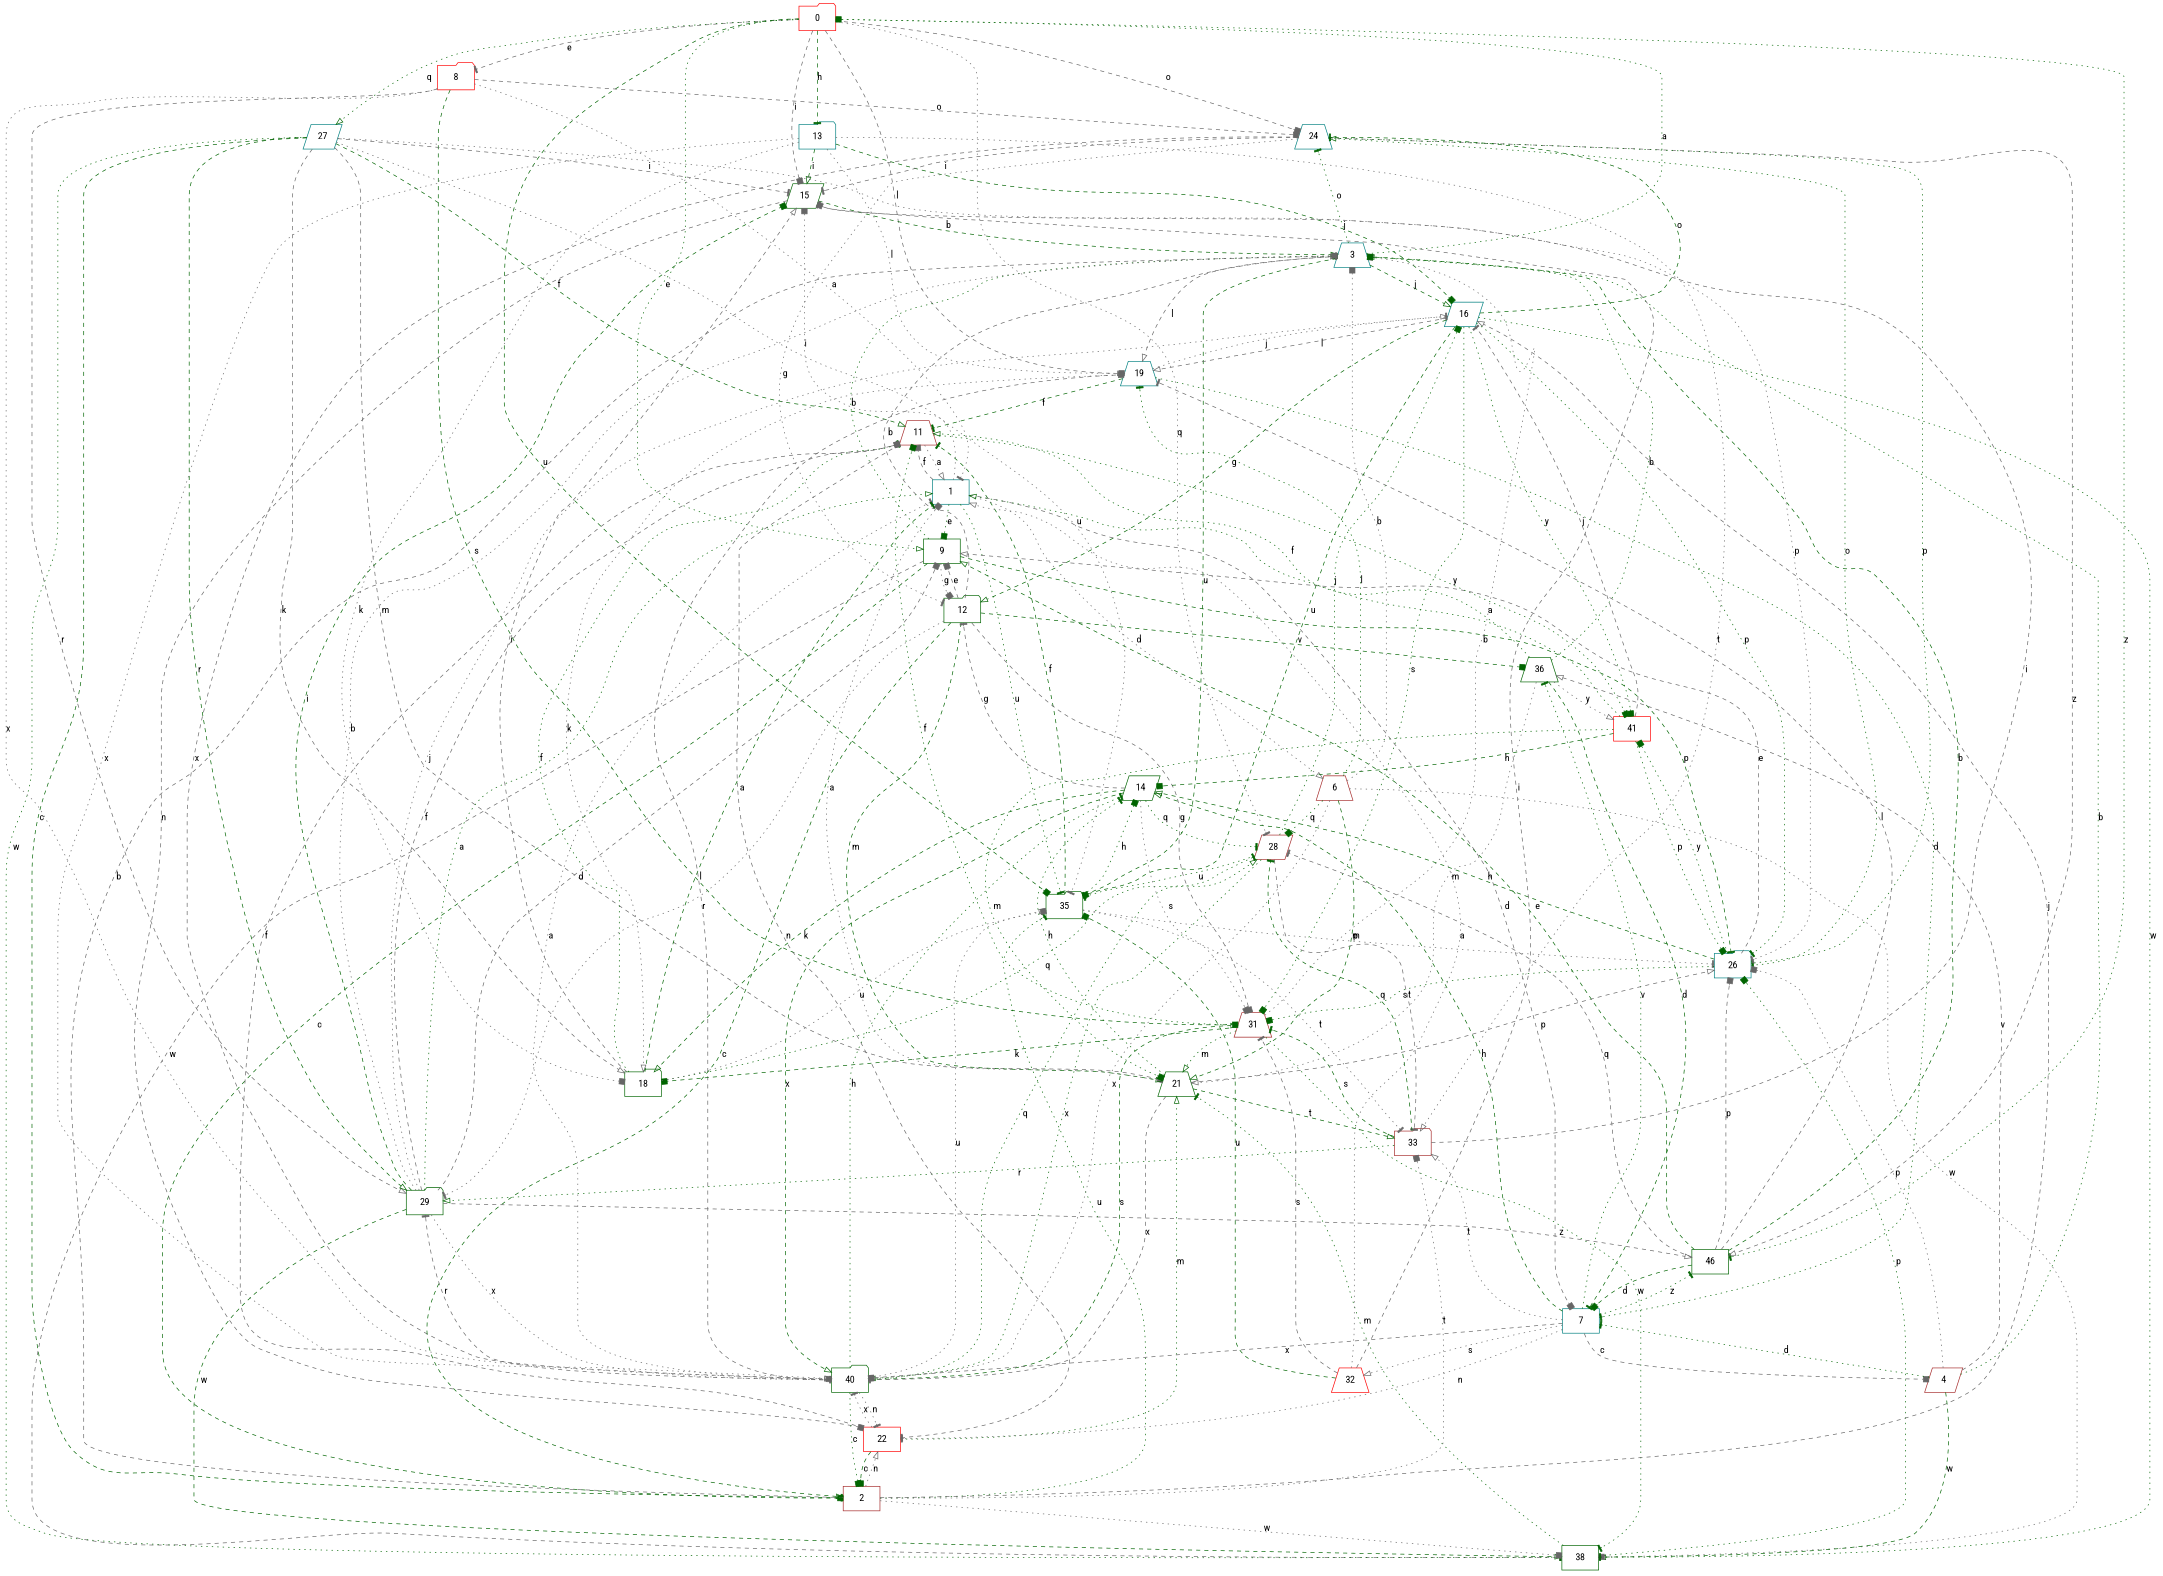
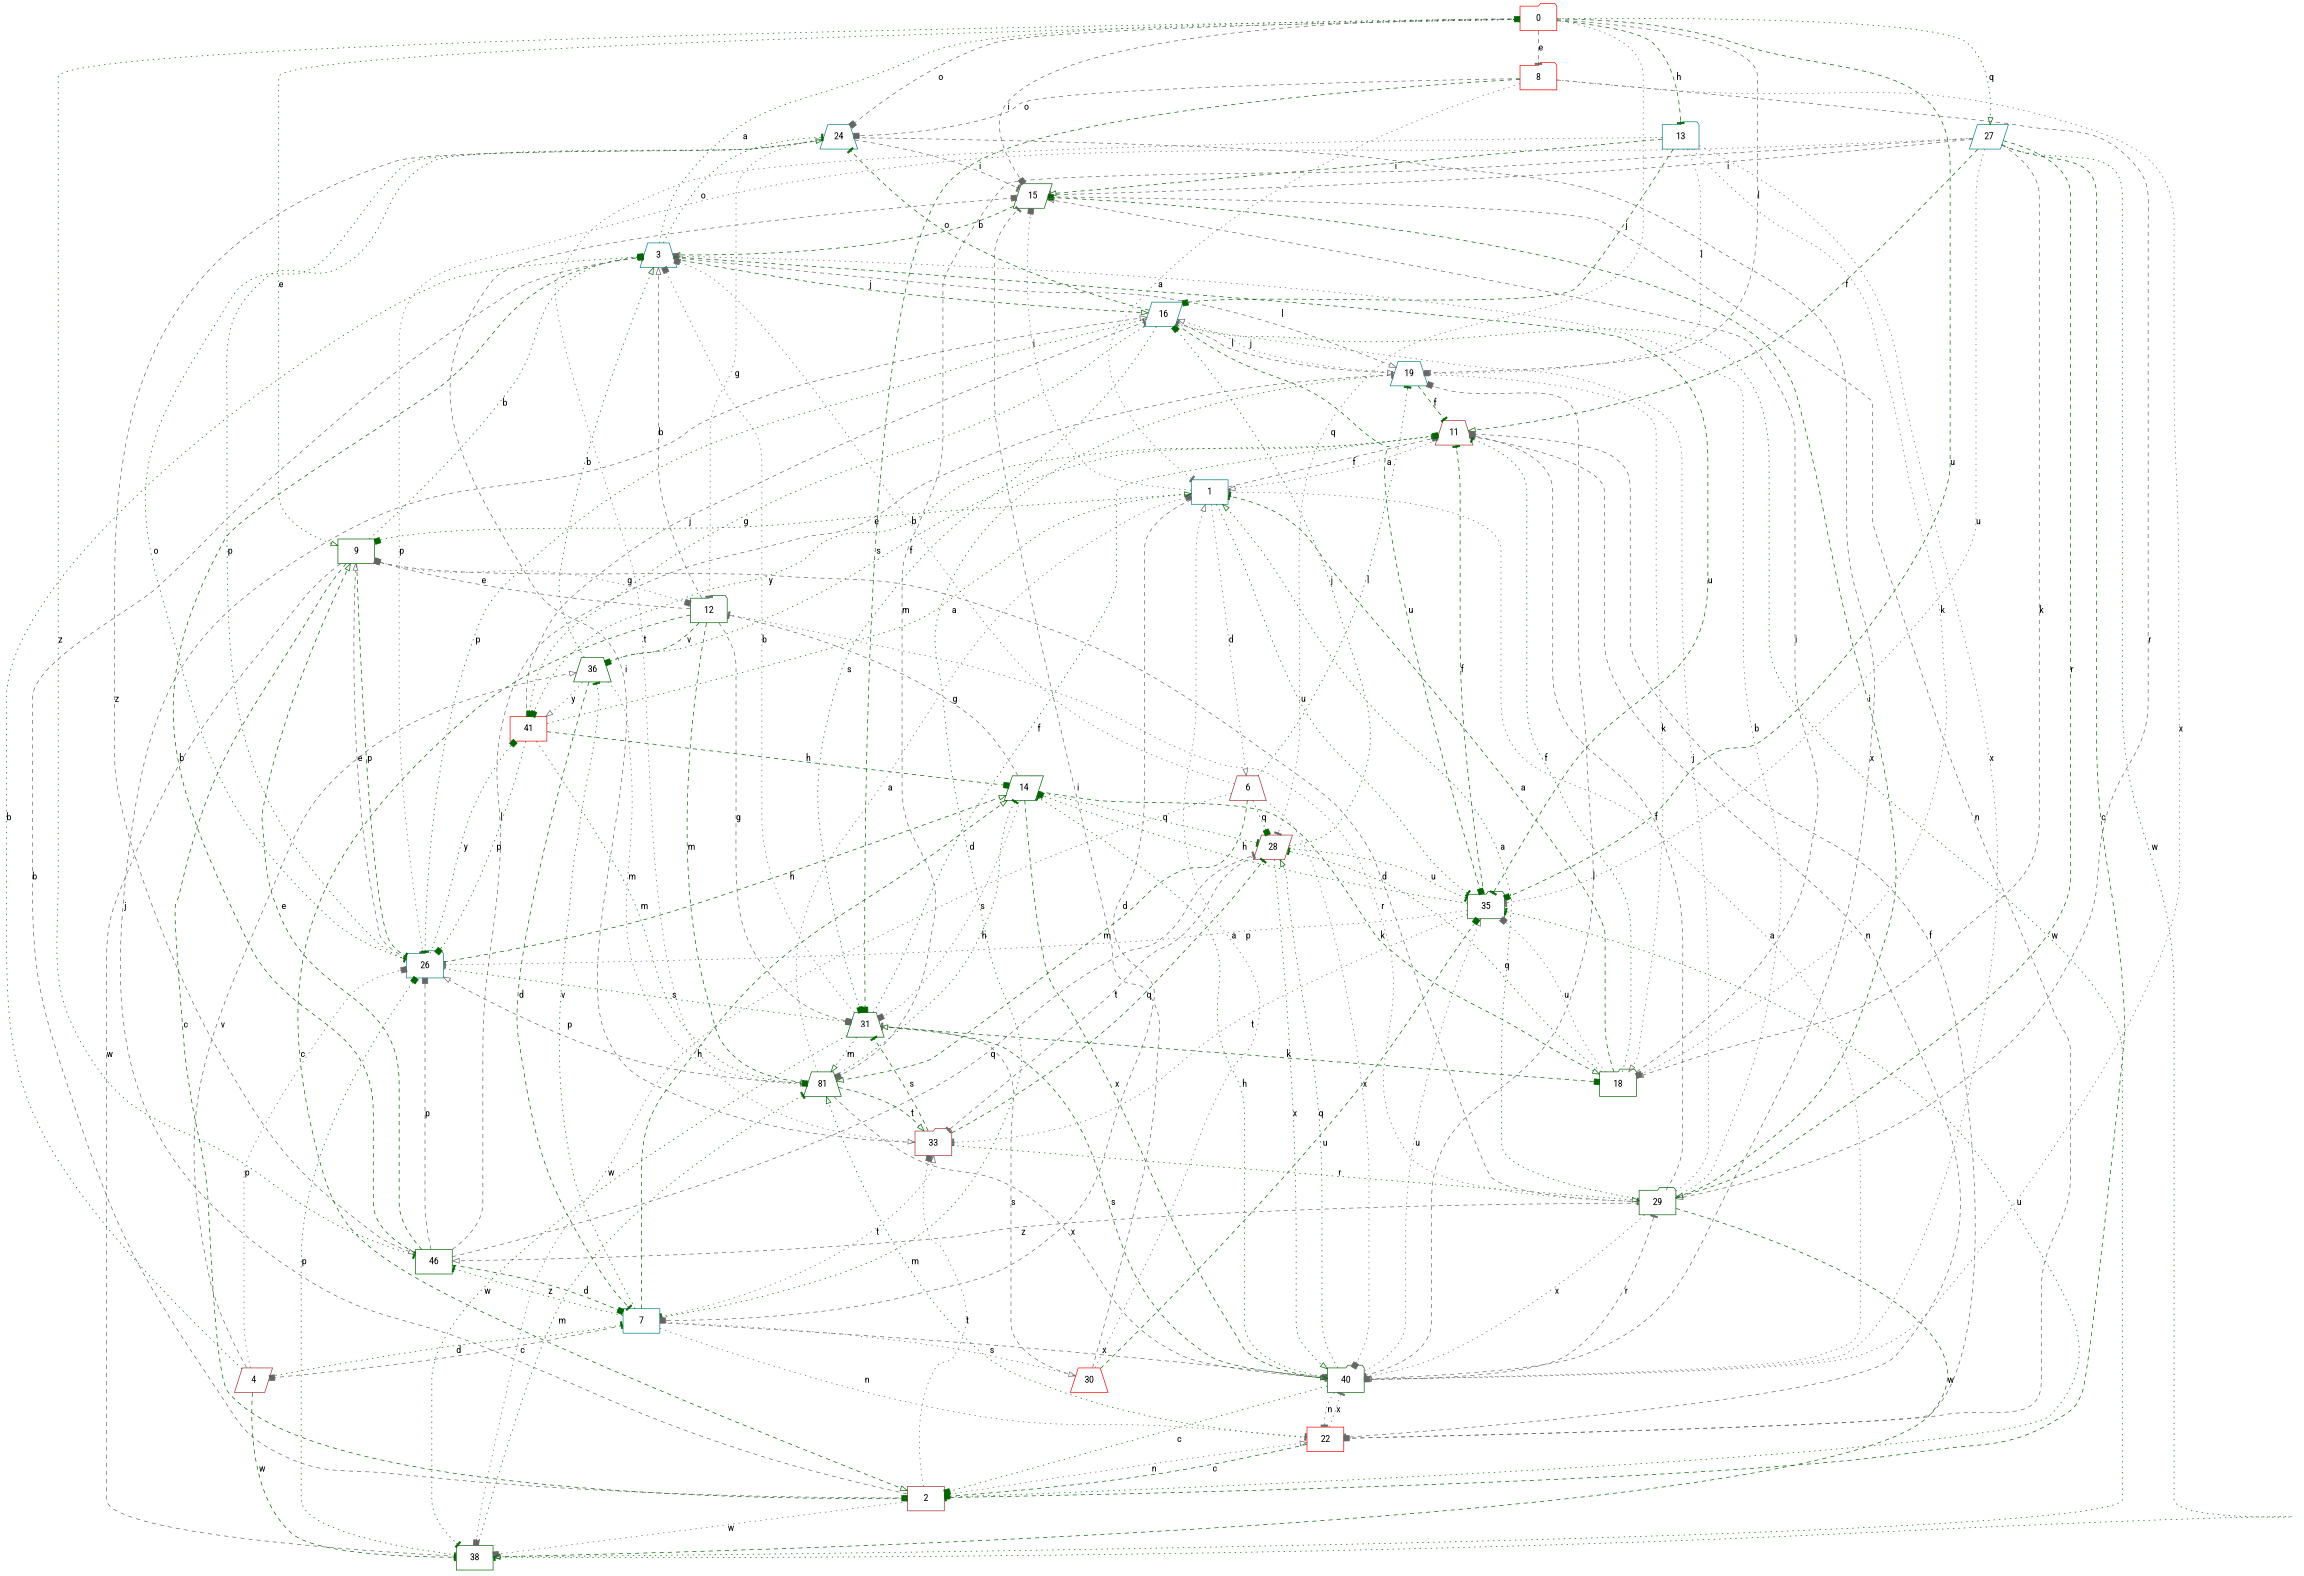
(1221, 466) -> none
(1547, 522) -> (746, 522)
(1253, 1025) -> (865, 1025)
(1177, 1084) -> (822, 1084)
(1350, 1380) -> (1089, 1380)
